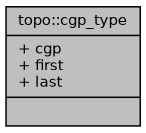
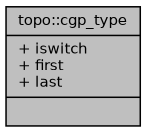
(40, 49) -> (53, 49)
